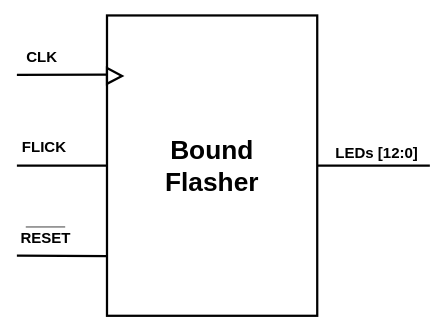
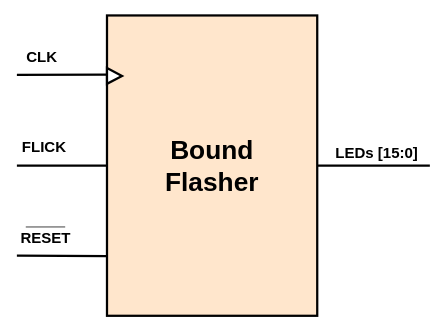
(377, 152) -> (377, 152)
(212, 165) -> (212, 165)
